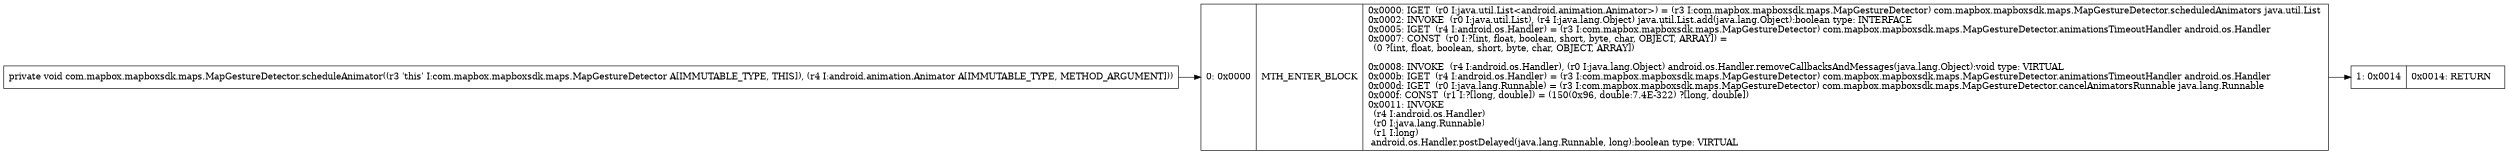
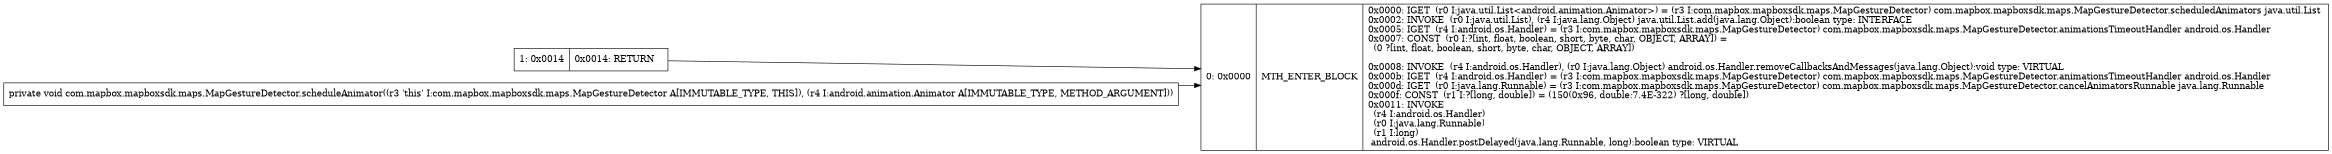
(2337, 77) -> (931, 65)
